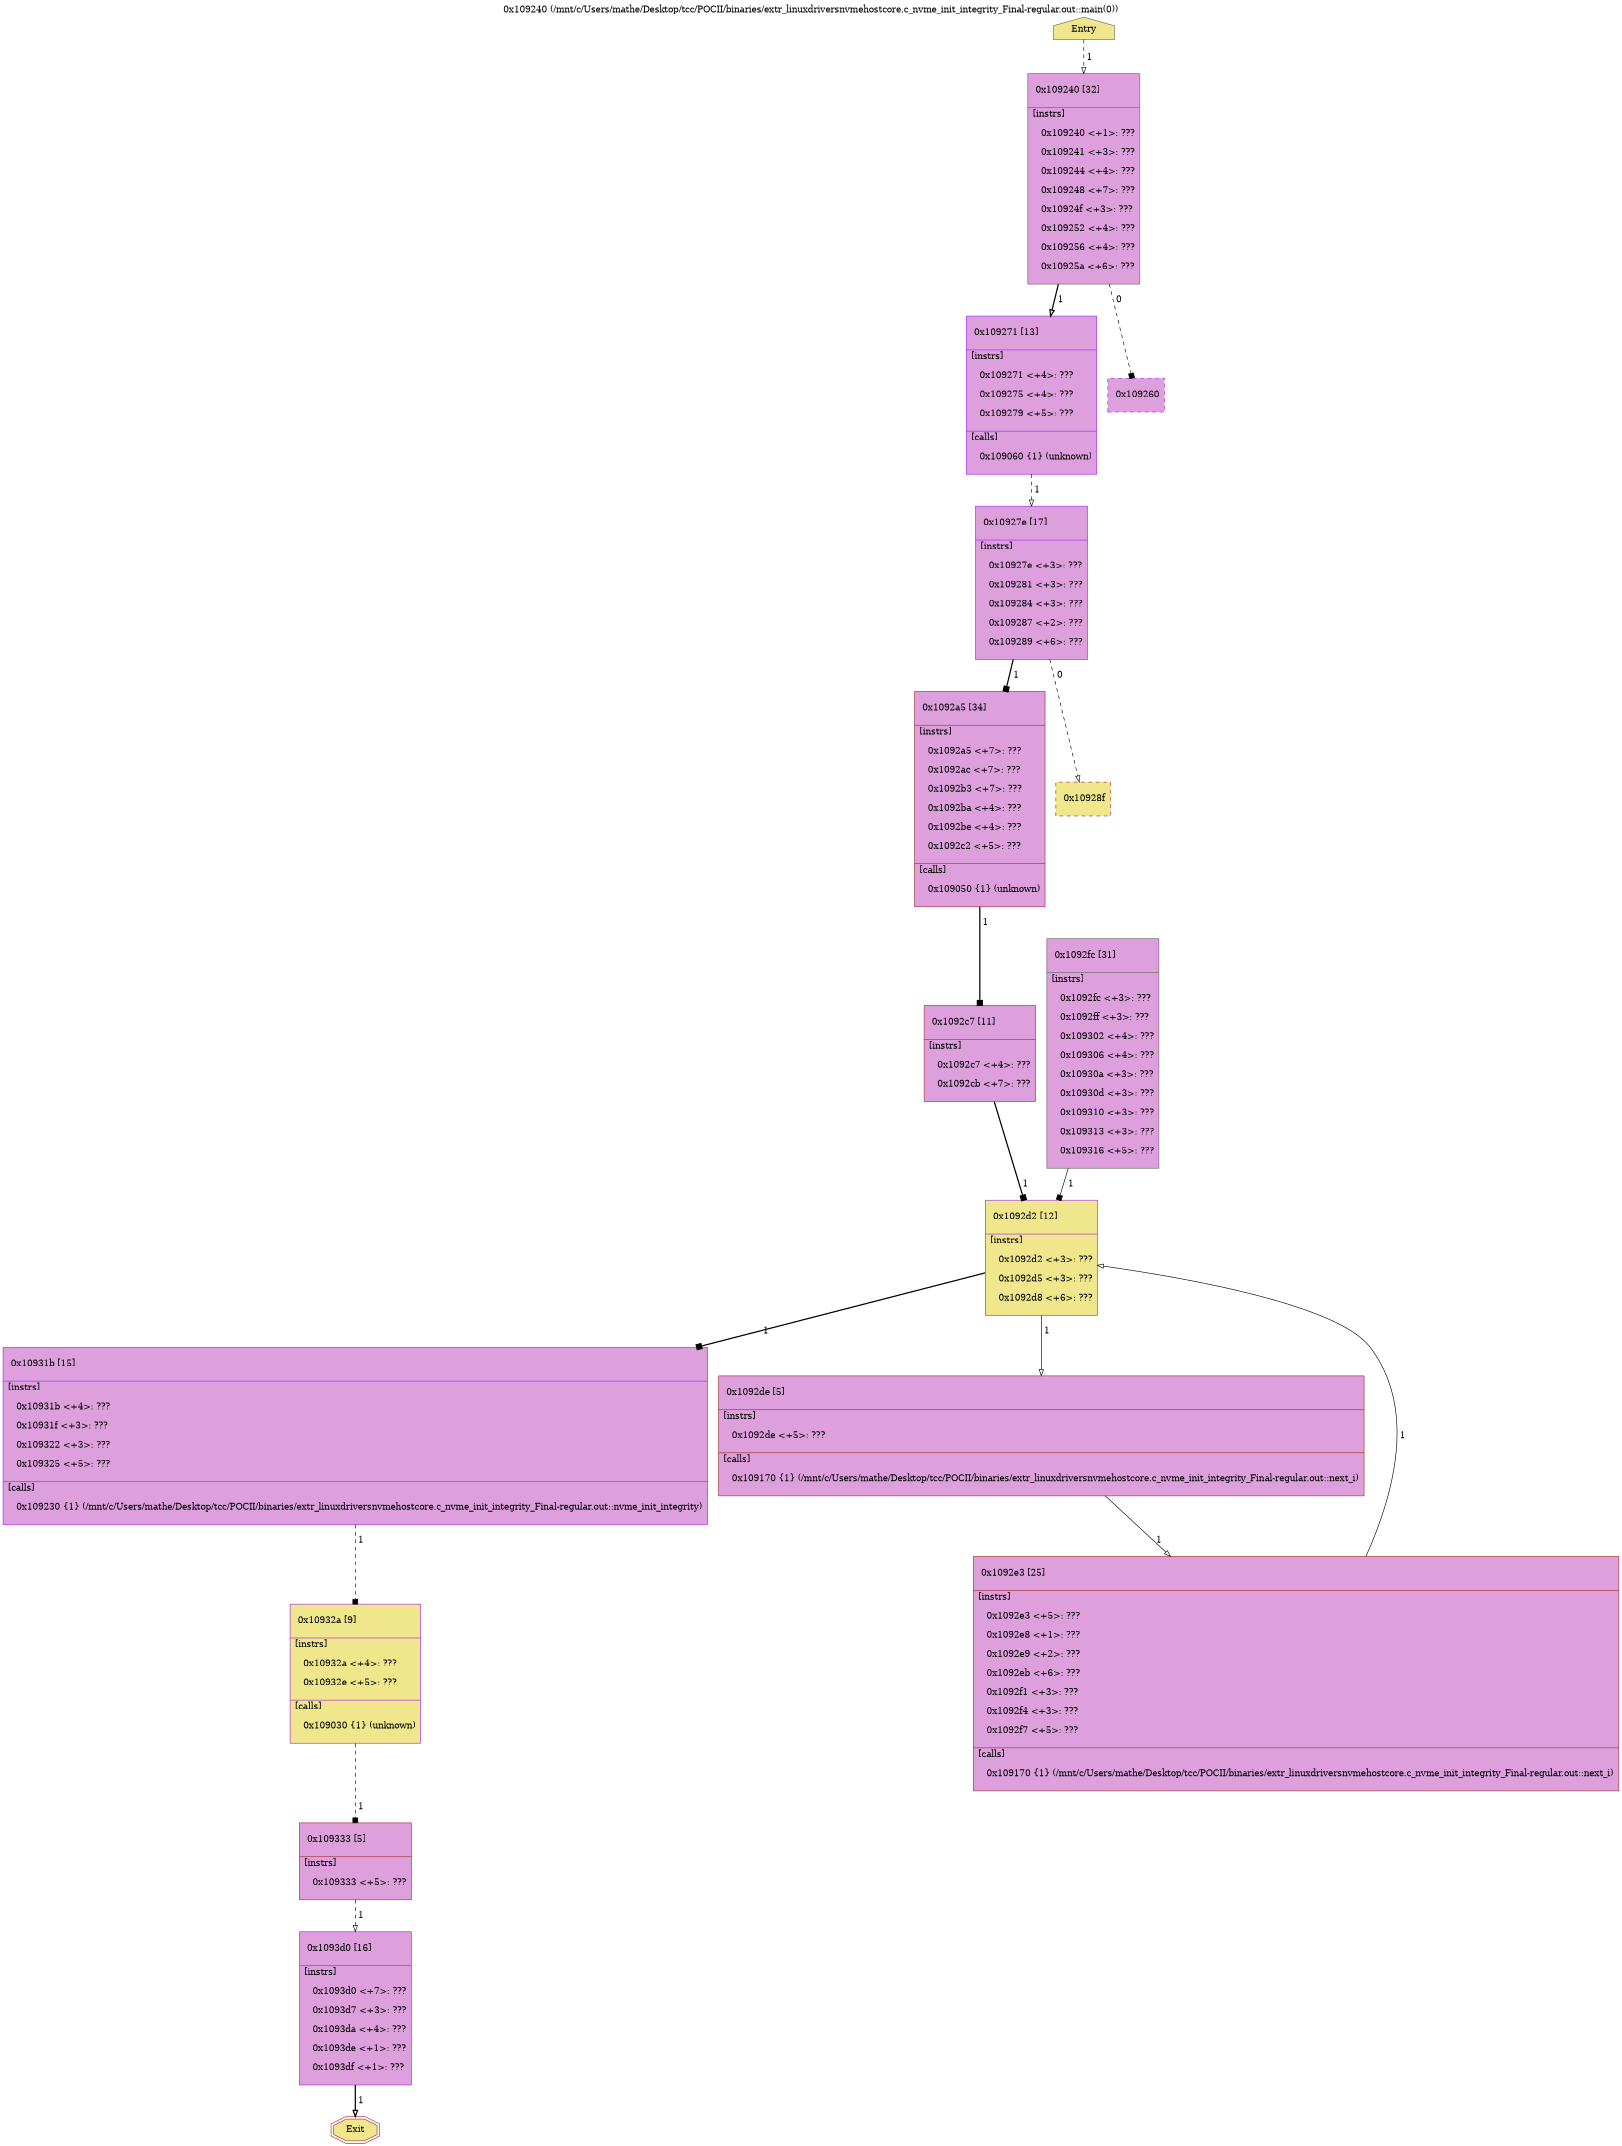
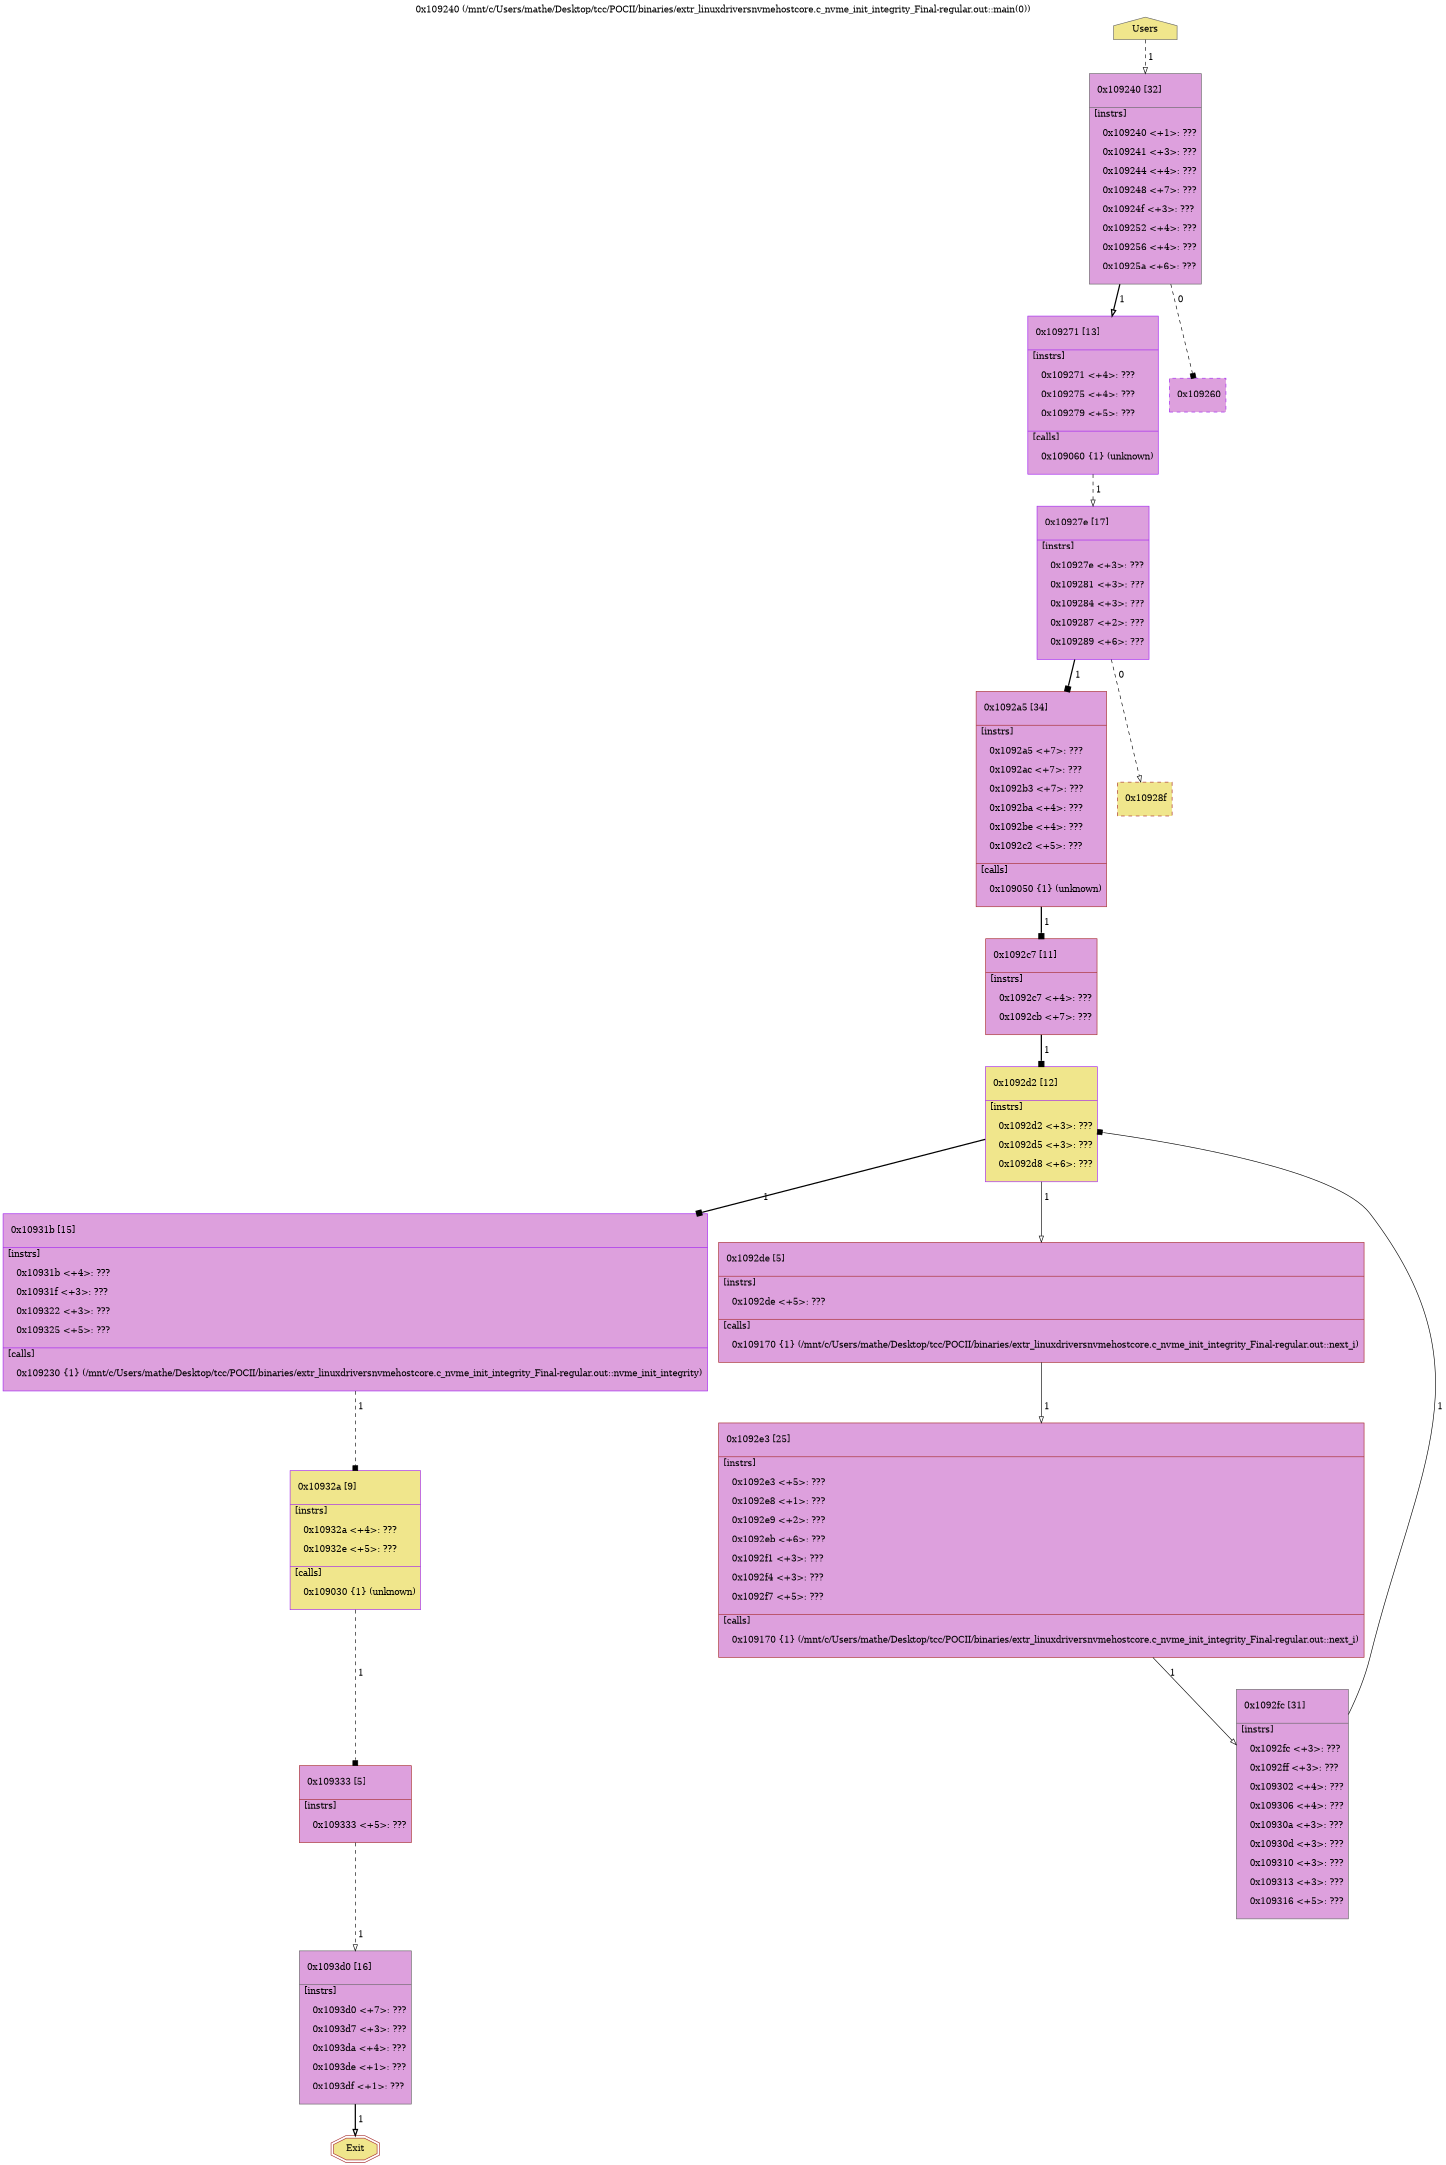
(1084, 30) -> (1145, 30)
(1346, 1328) -> (1192, 1699)
(355, 2008) -> (355, 2027)
